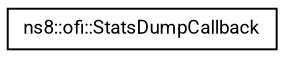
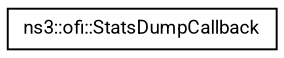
(142, 29) -> (142, 29)
